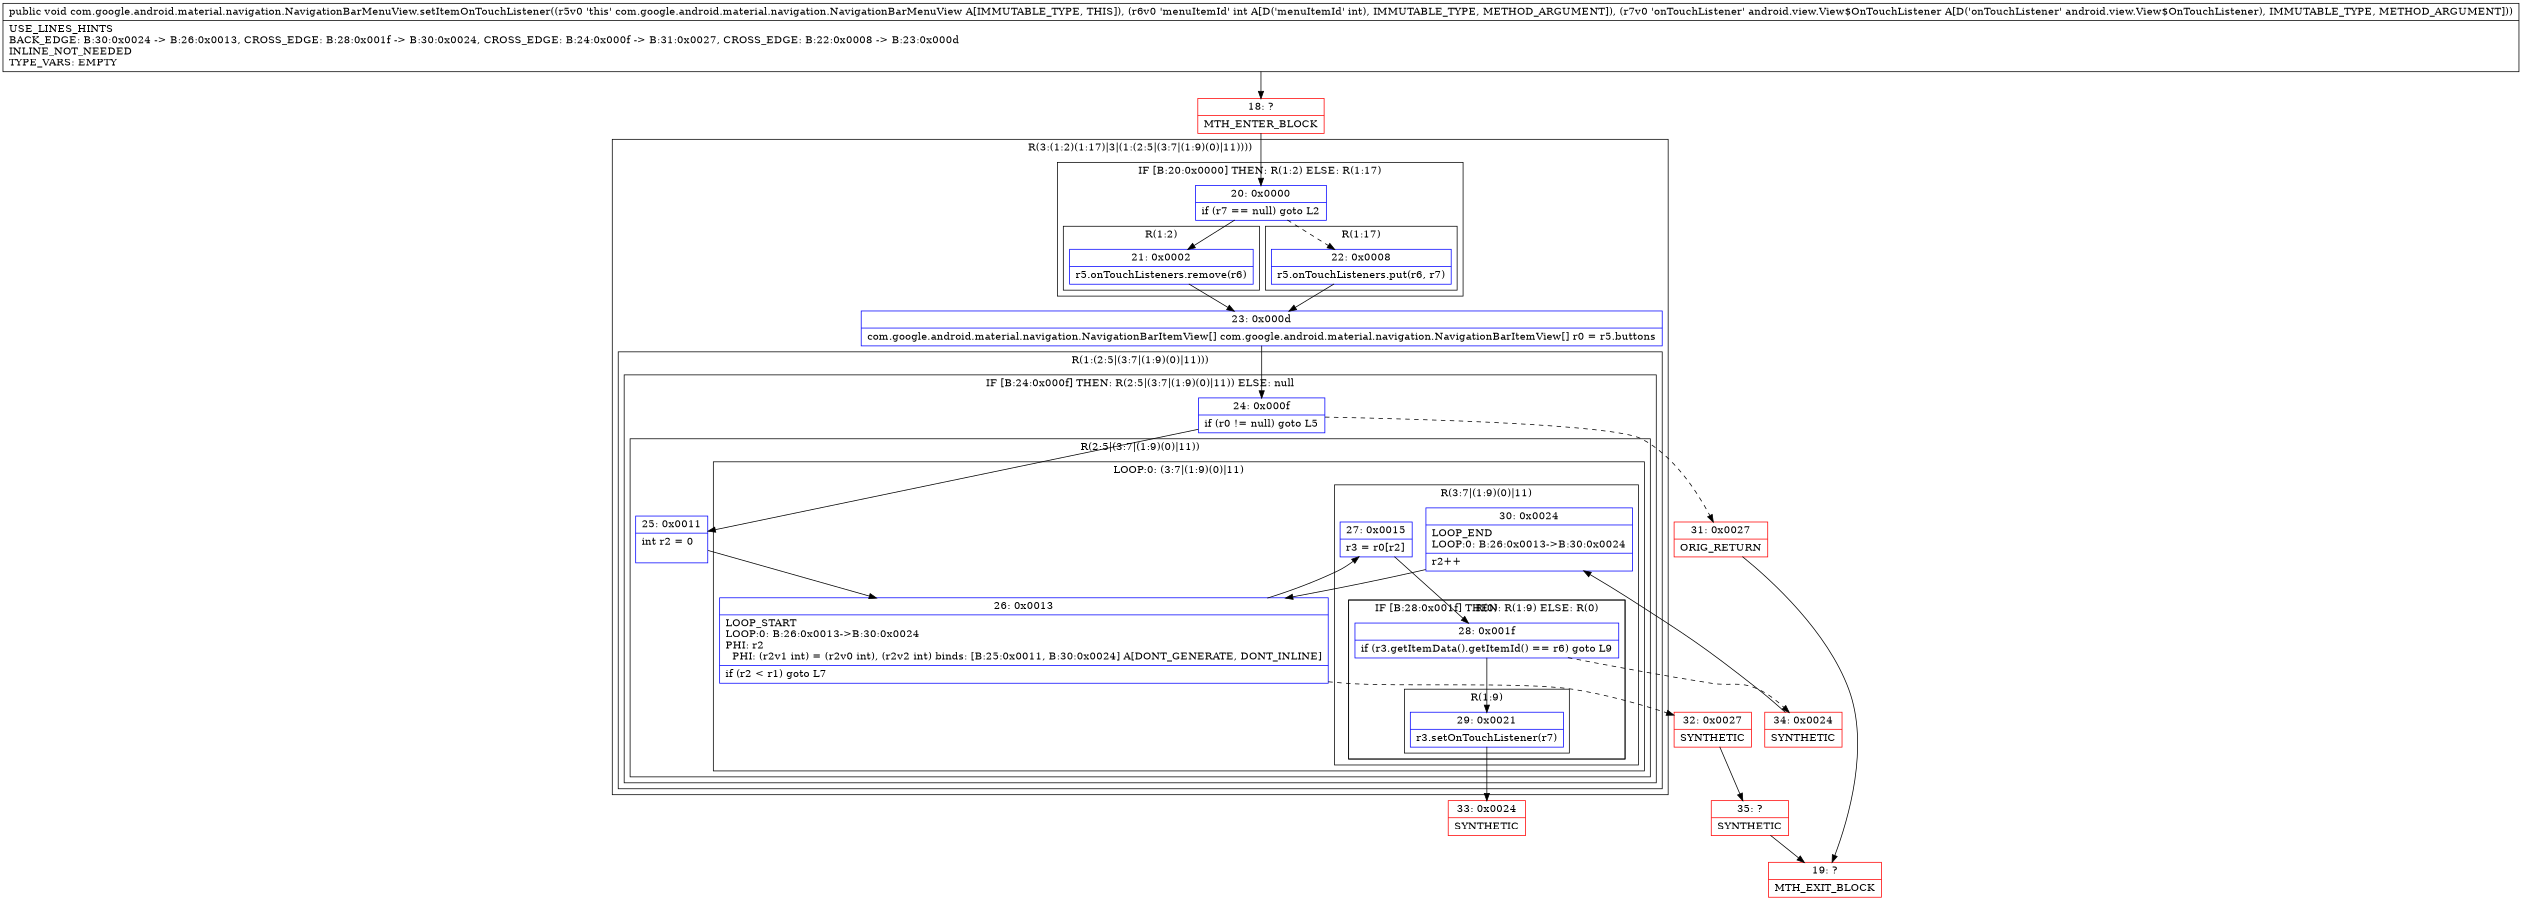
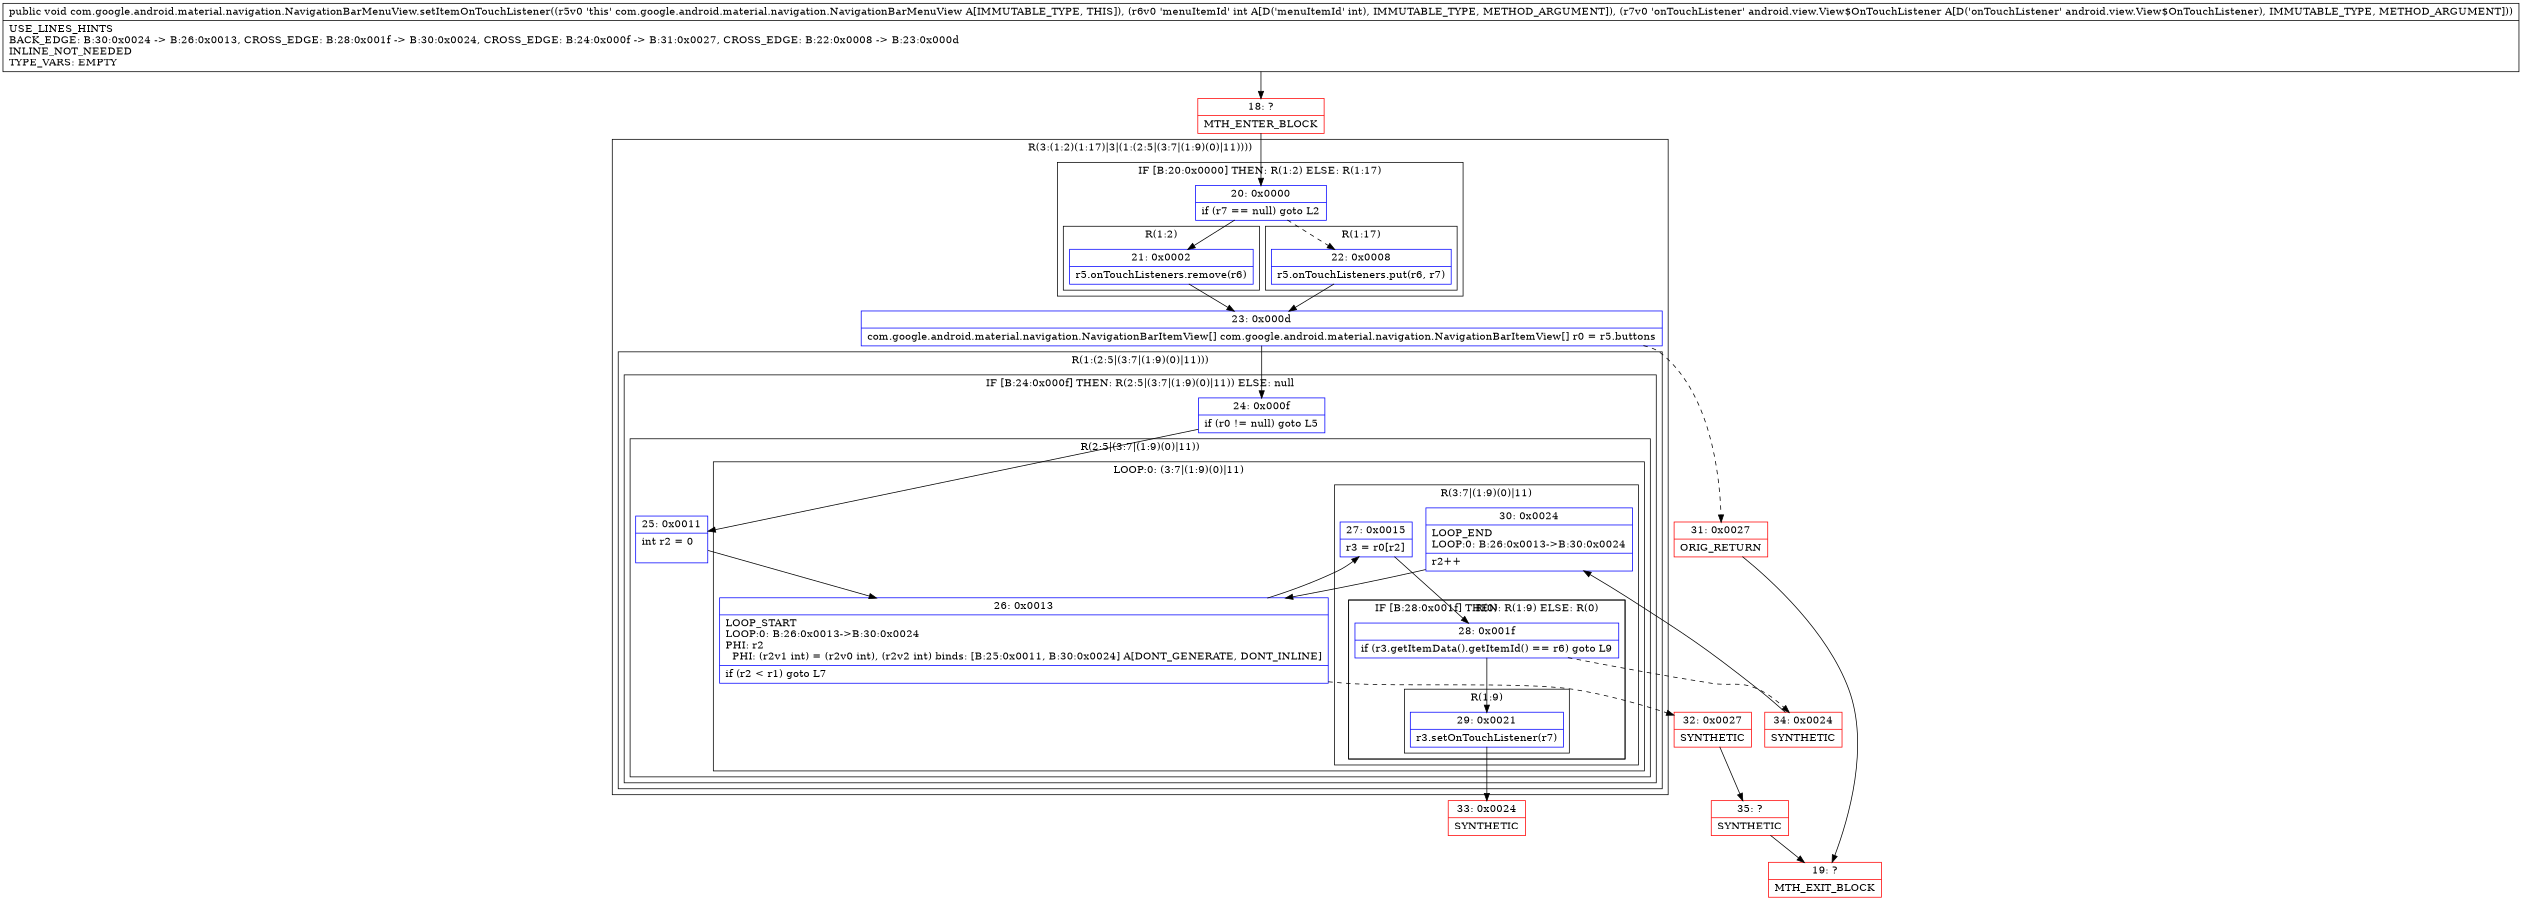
(1536, 425) -> (1704, 418)
